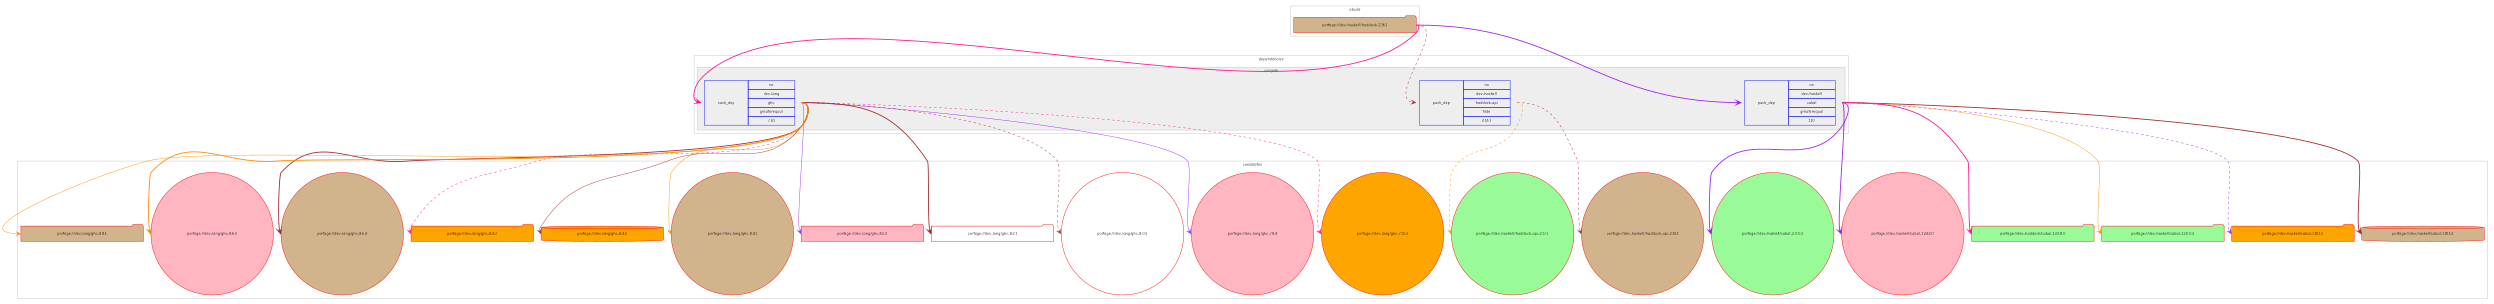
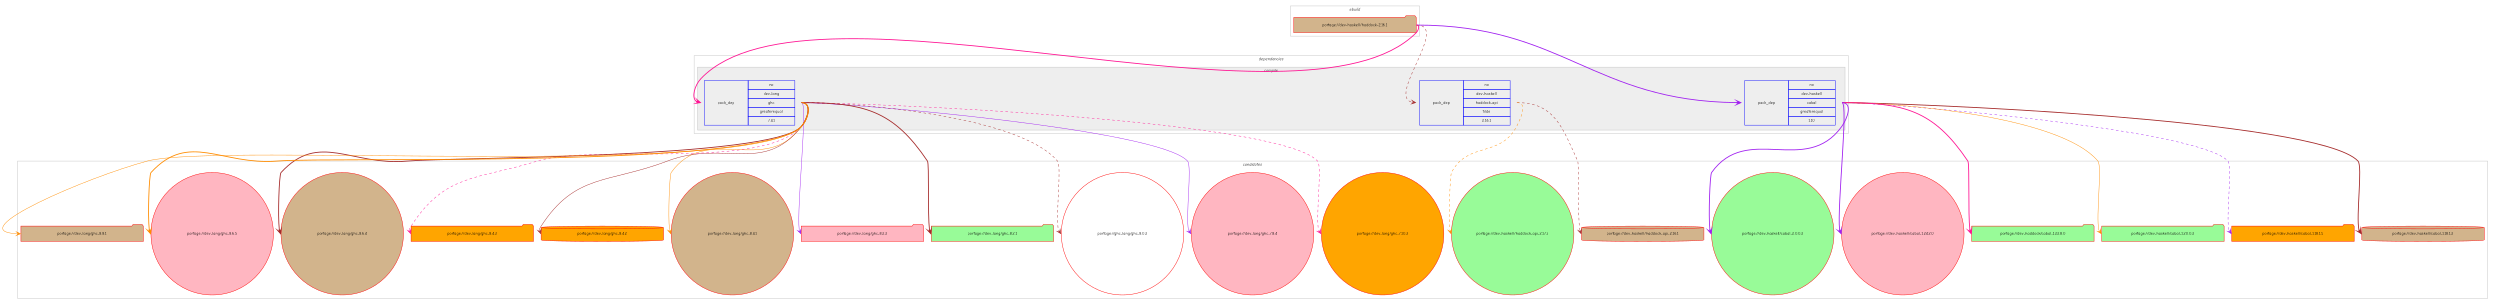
(992, 234) -> (992, 234)
(1123, 234) -> (1123, 234)
(1643, 234) -> (1643, 234)
